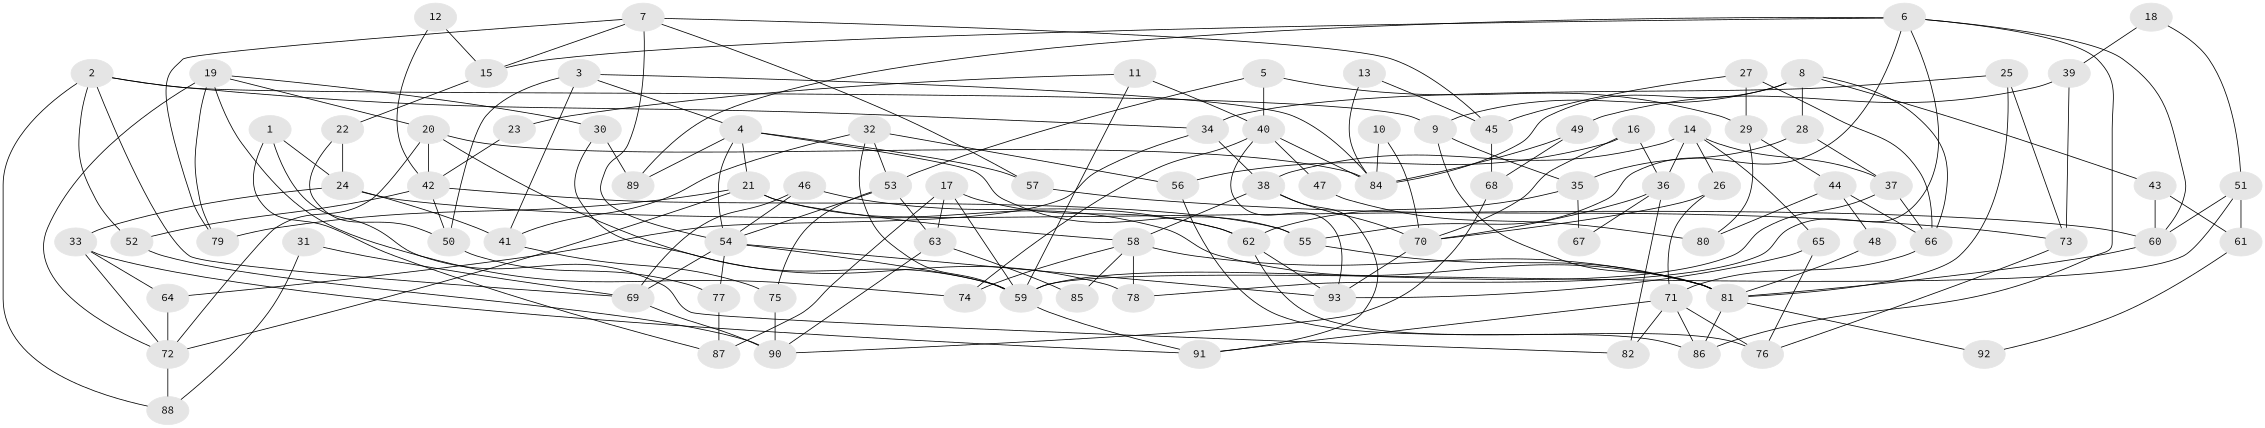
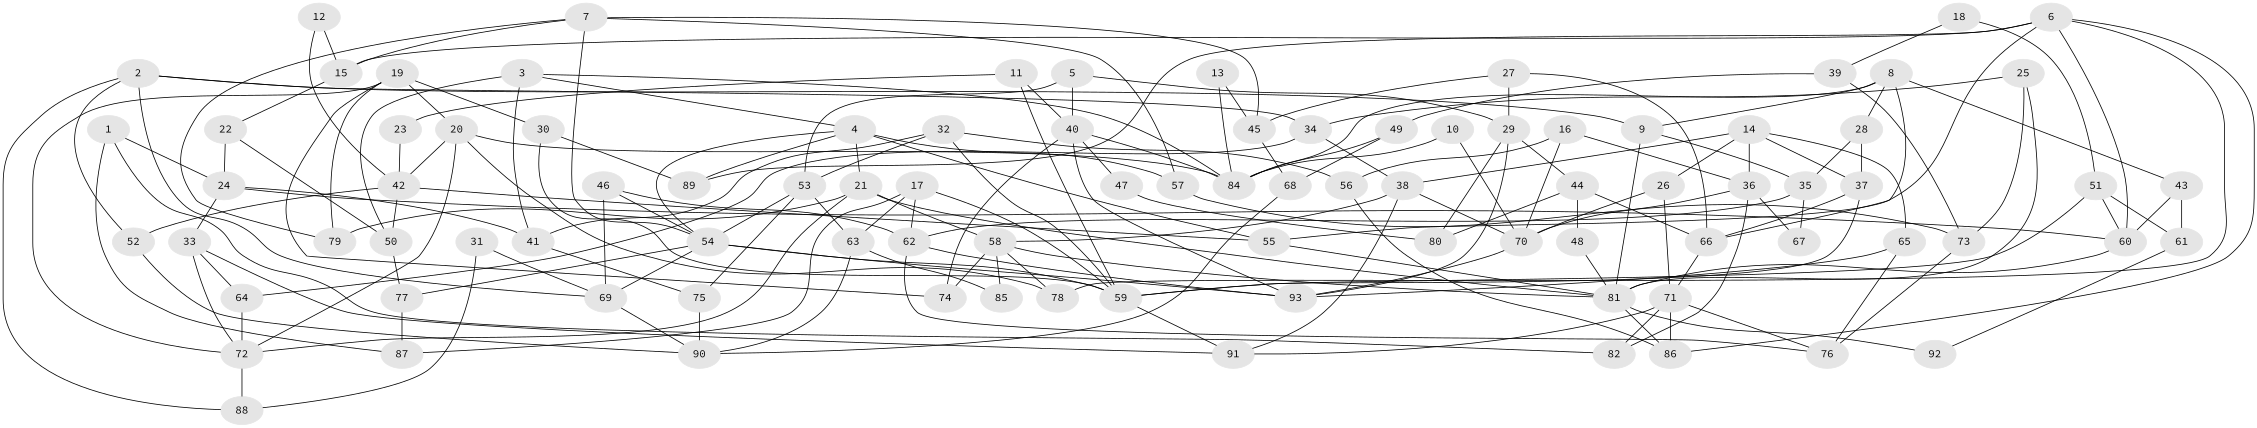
none -> (1457, 260)
